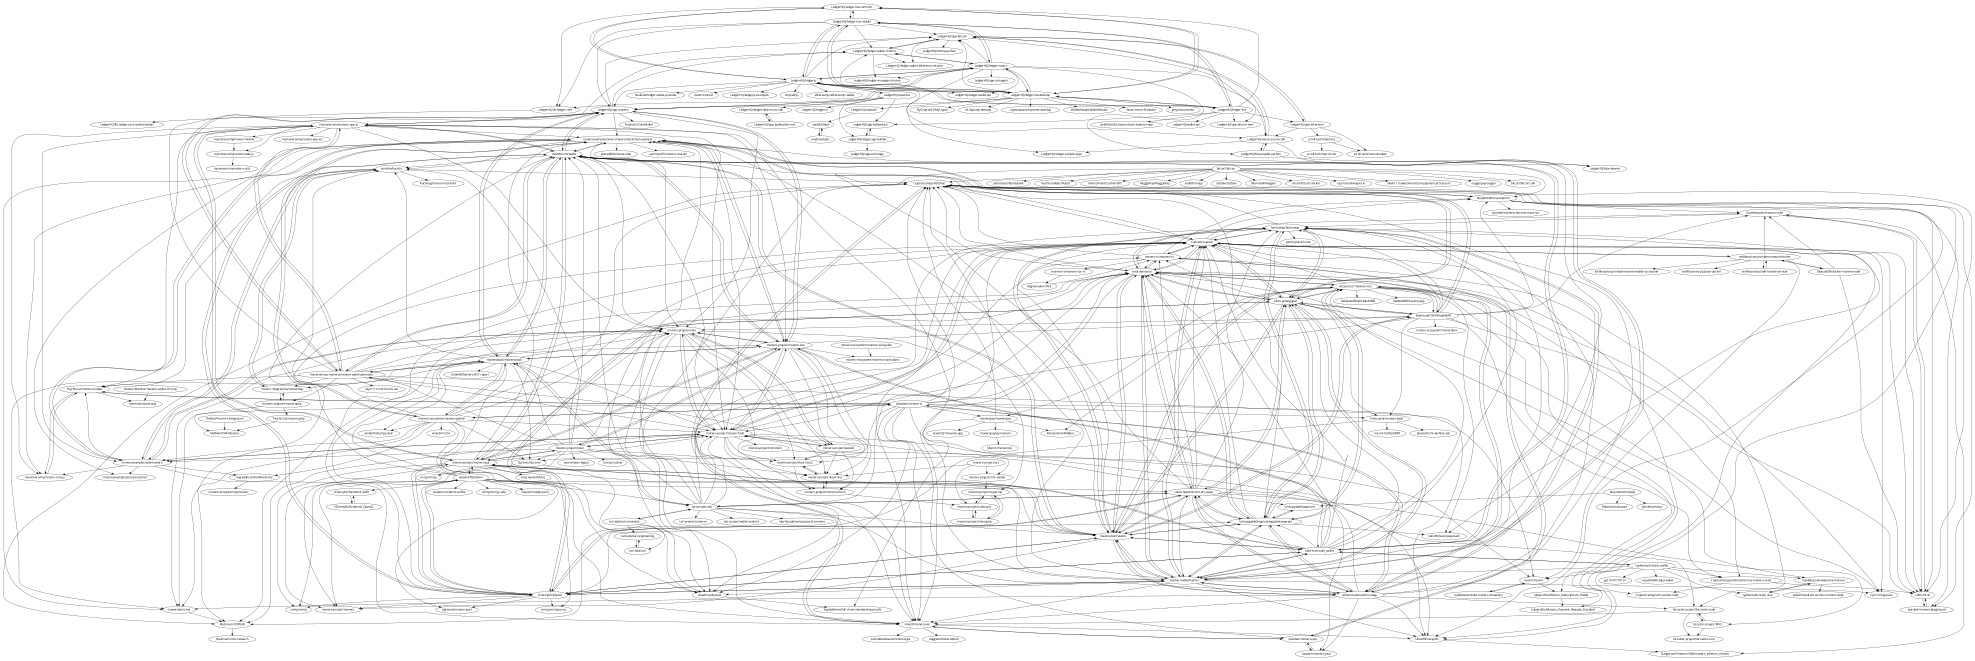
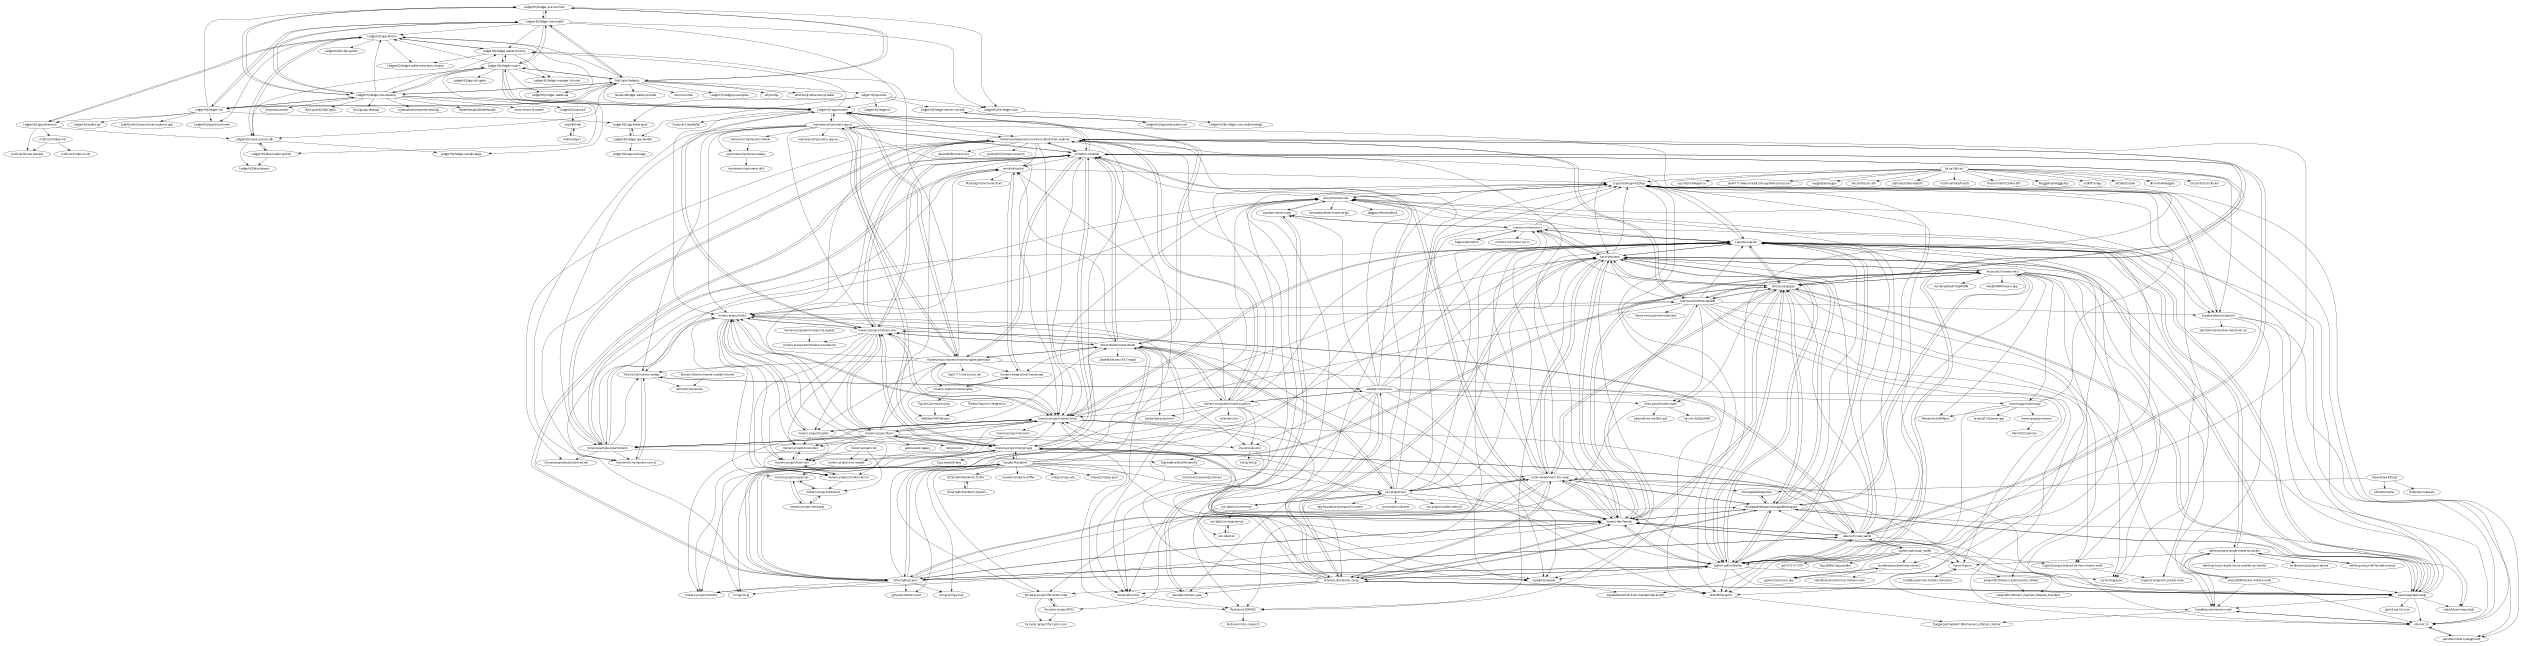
(803, 81) -> (627, 81)
(1523, 220) -> (2316, 602)
(1055, 279) -> (1497, 235)
(351, 492) -> (965, 478)
